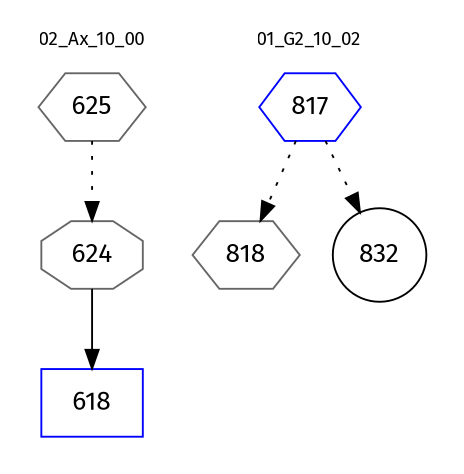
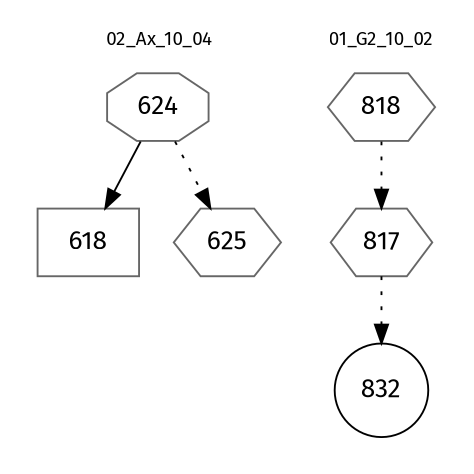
(92, 40) -> (160, 40)
(310, 107) -> (381, 242)
(92, 171) -> (188, 167)
(282, 172) -> (381, 166)
(92, 403) -> (88, 242)
